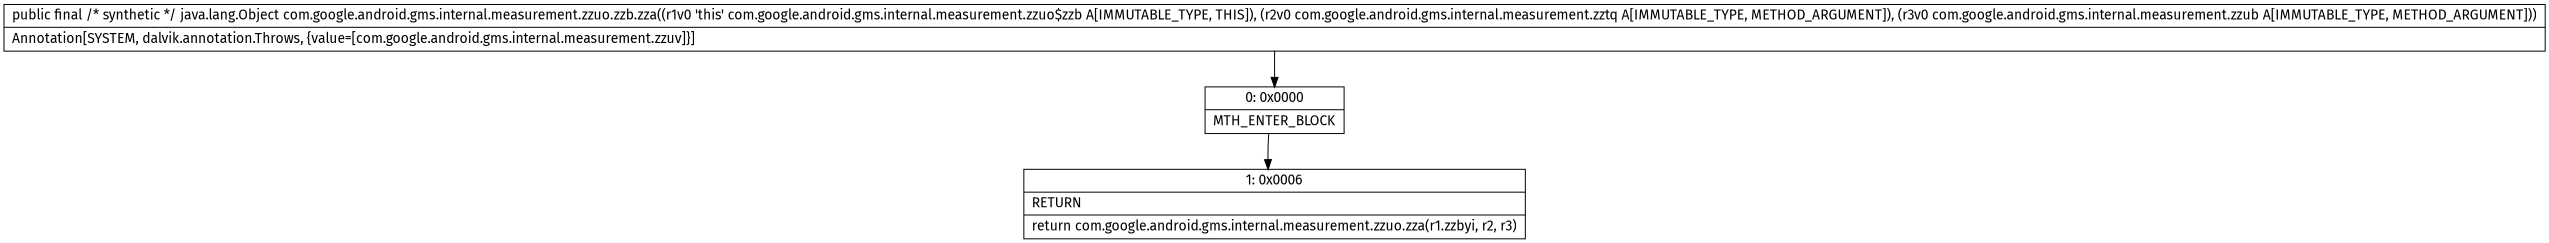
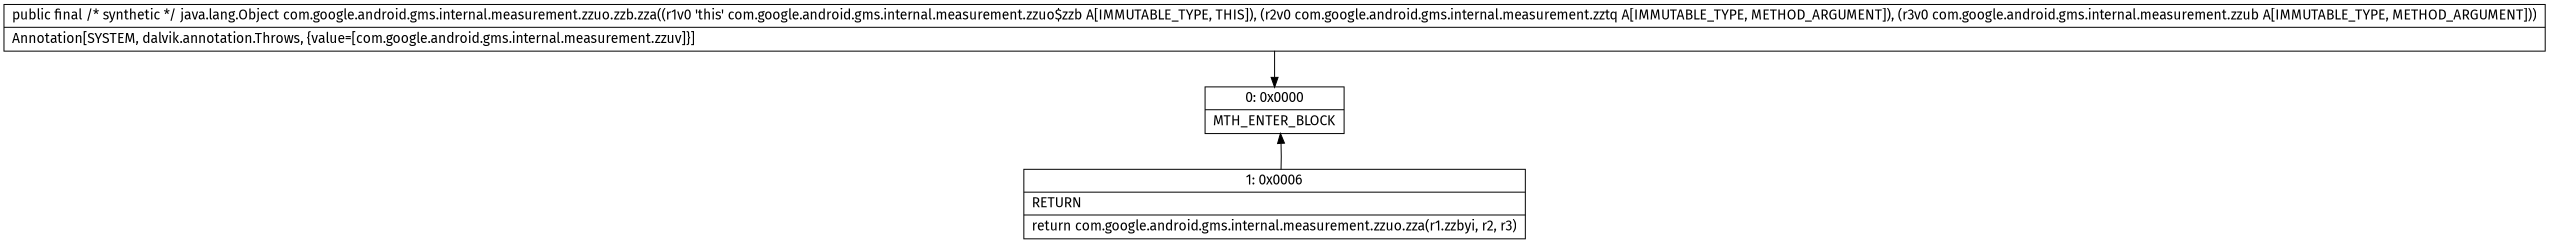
(1268, 146) -> (1281, 157)
